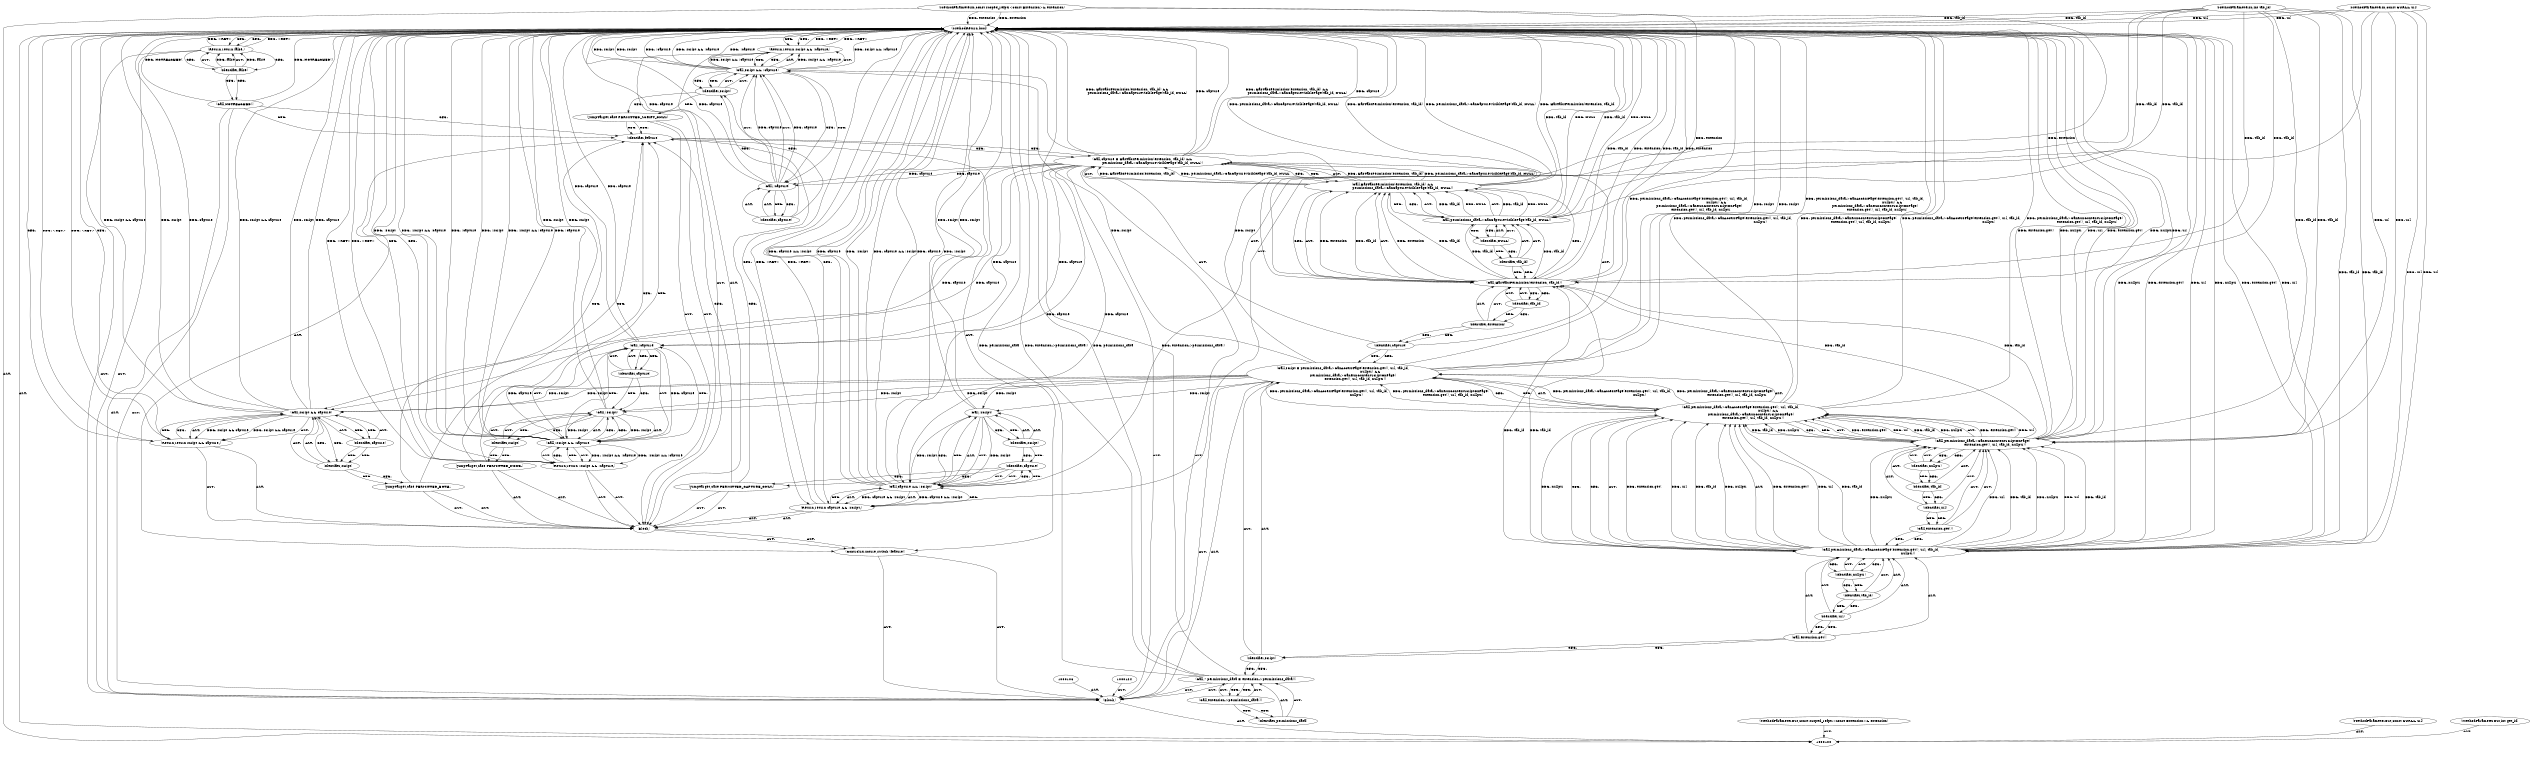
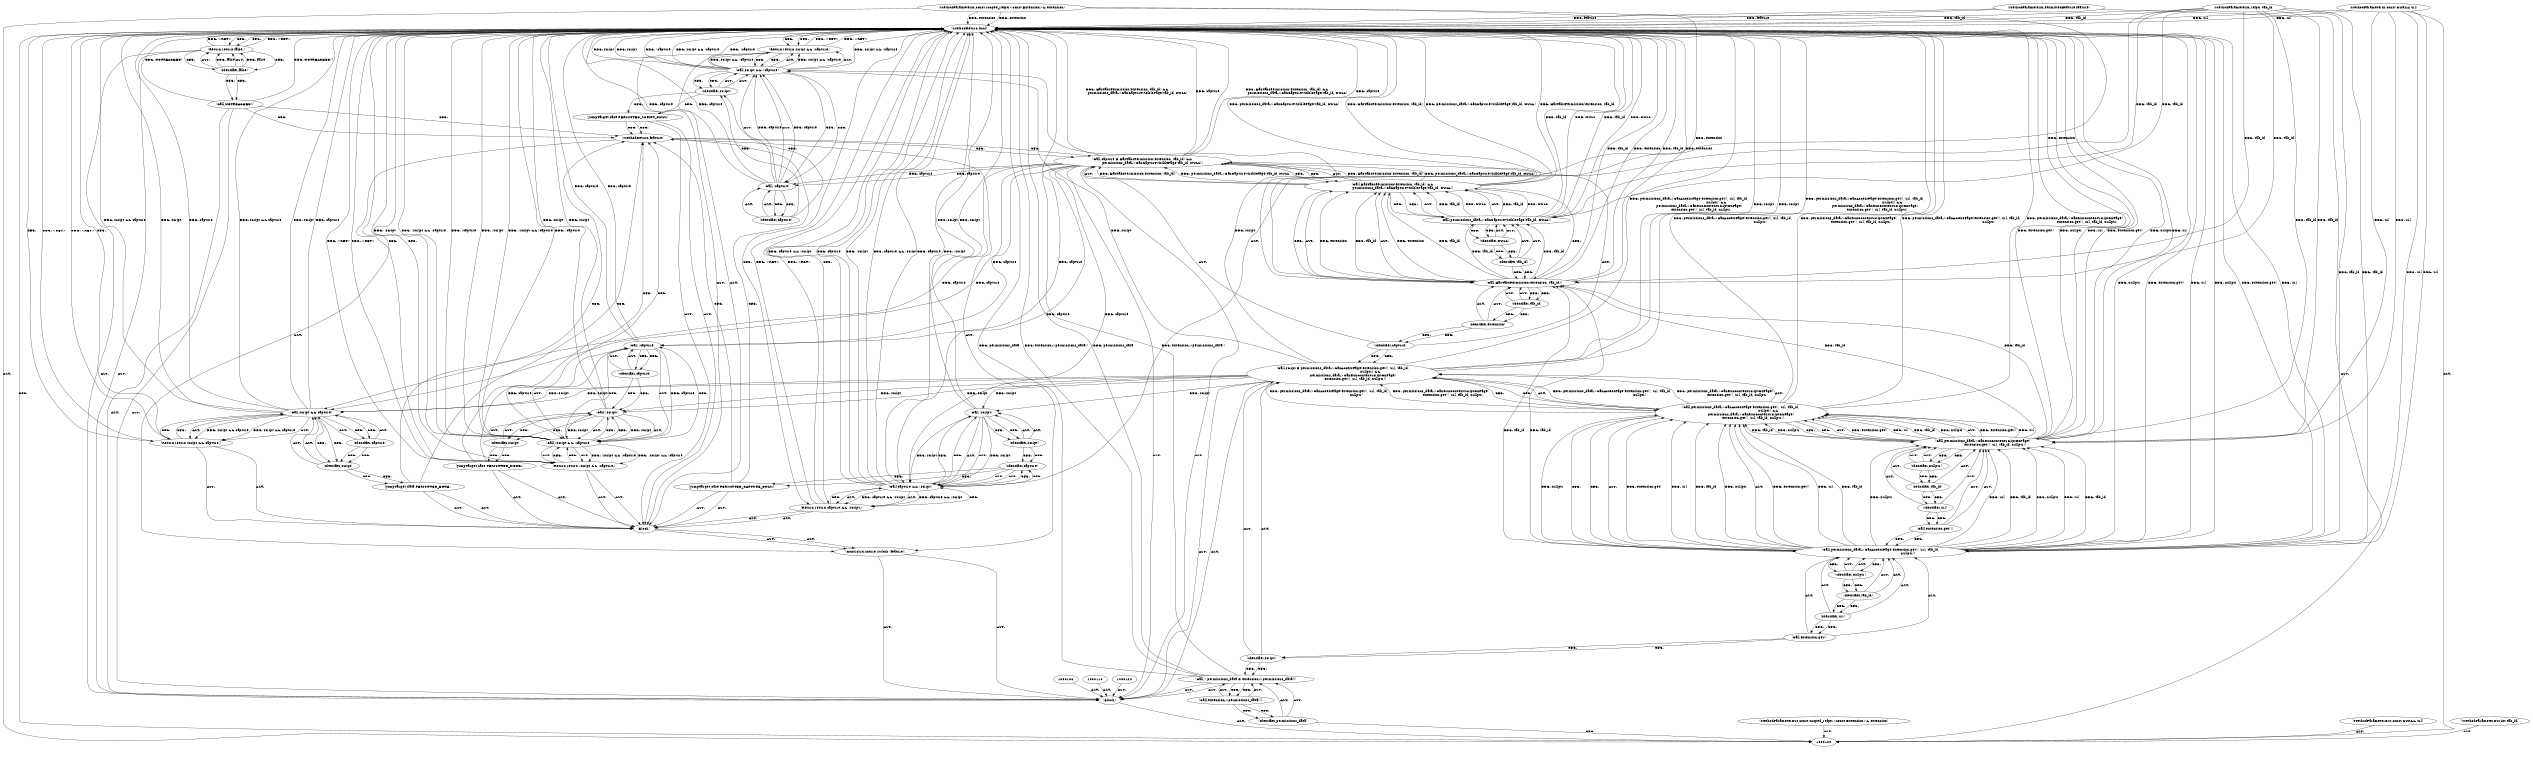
none -> (2049, 8)
(2244, 8) -> (2244, 8)
(643, 138) -> (643, 138)
(1609, 175) -> (2443, 668)
(24, 393) -> (24, 393)
(418, 487) -> (418, 487)
none -> (1095, 679)
(2490, 721) -> (2490, 721)
none -> (1562, 732)
